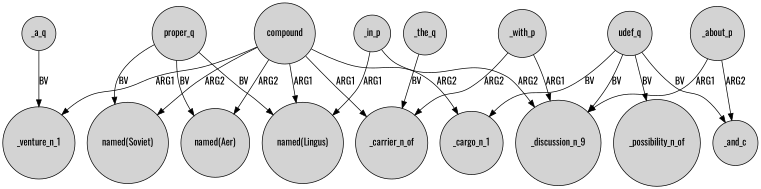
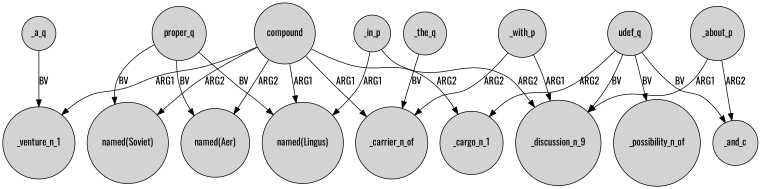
(590, 82) -> (590, 82)
